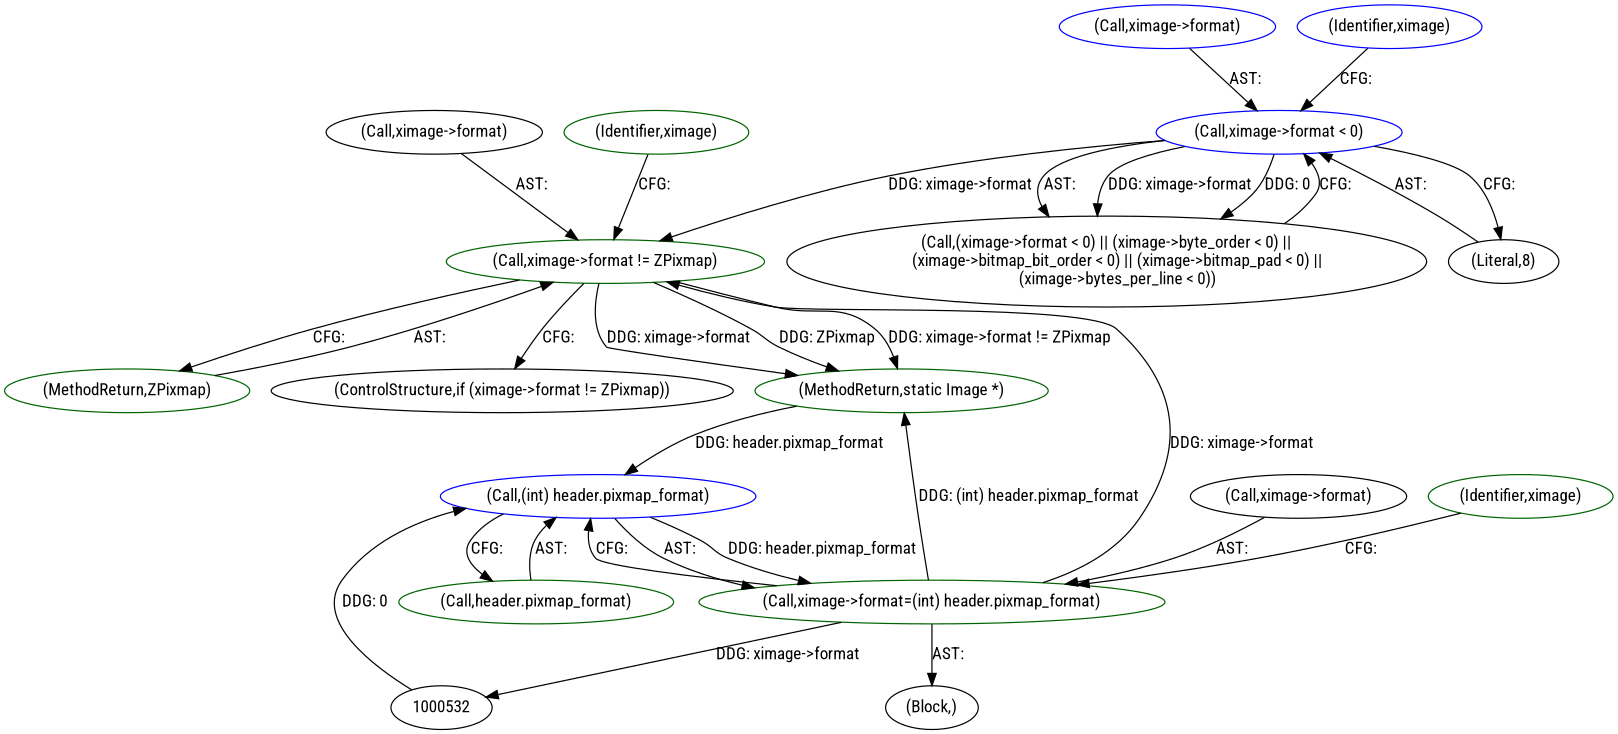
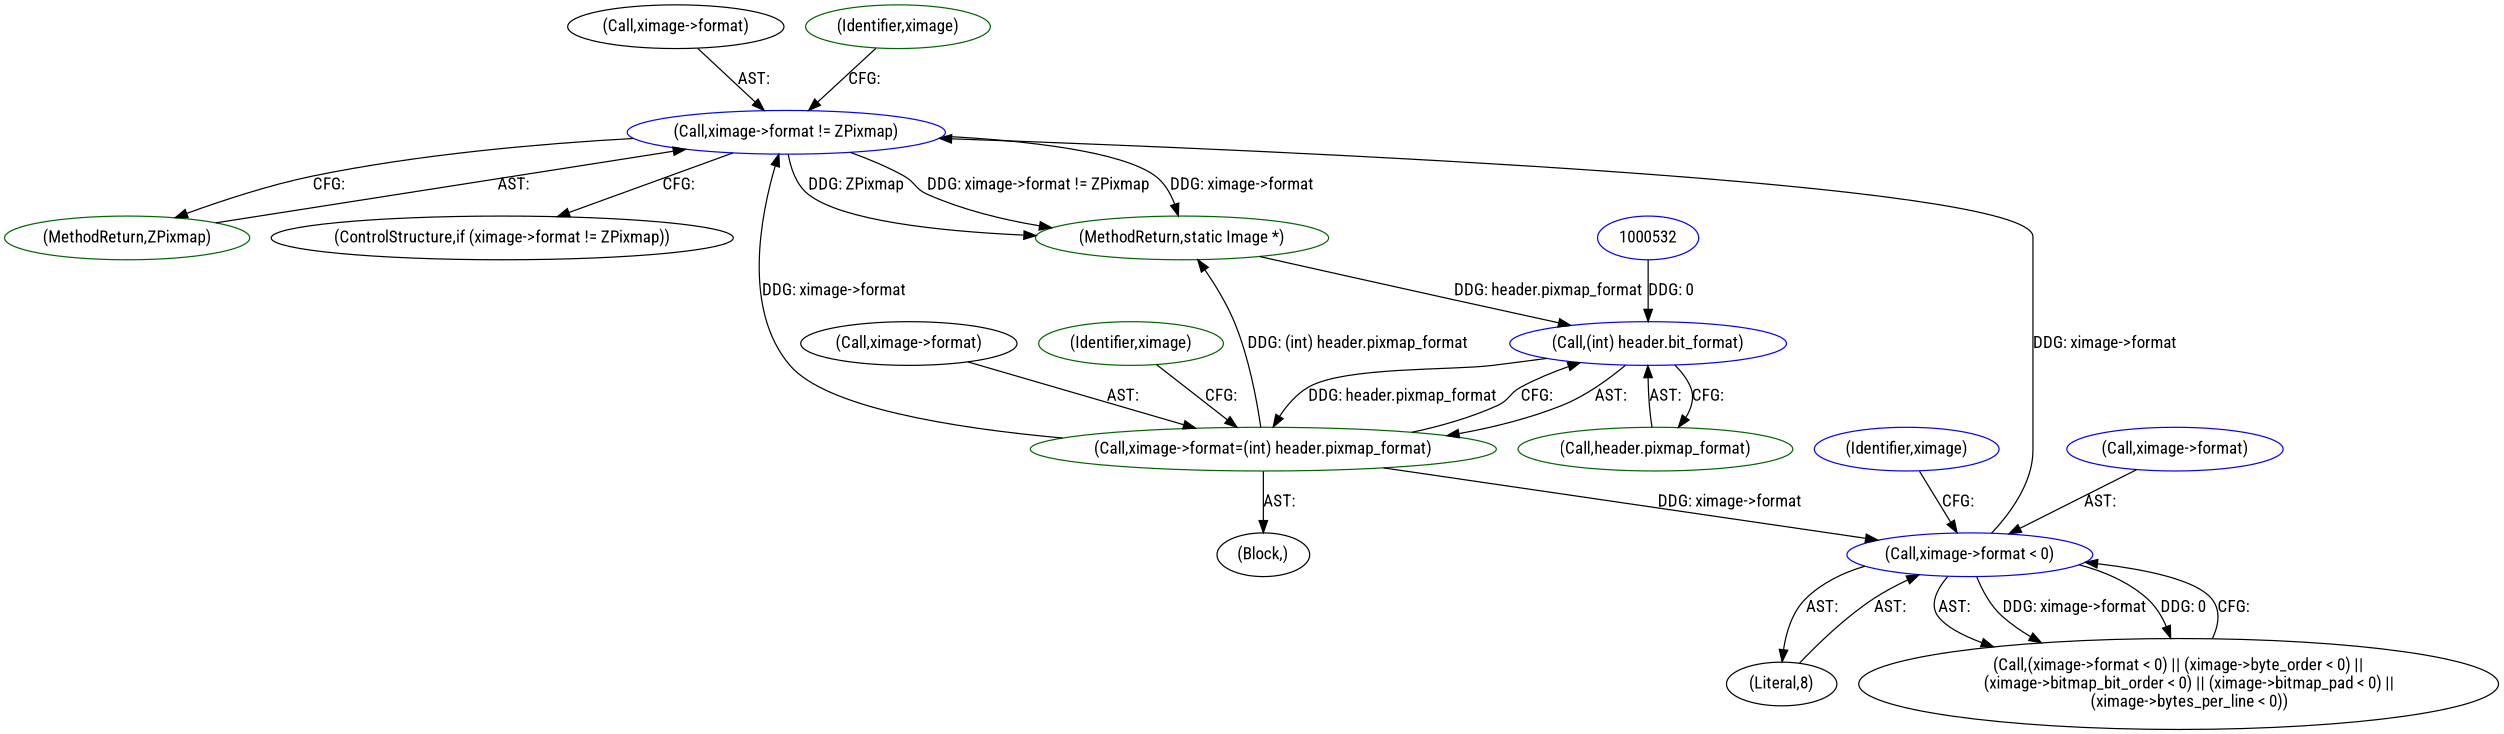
(1501, 185) -> (1824, 608)
(605, 262) -> (786, 132)
(598, 496) -> (1648, 344)
(670, 658) -> (1625, 503)
(442, 708) -> (1648, 238)
